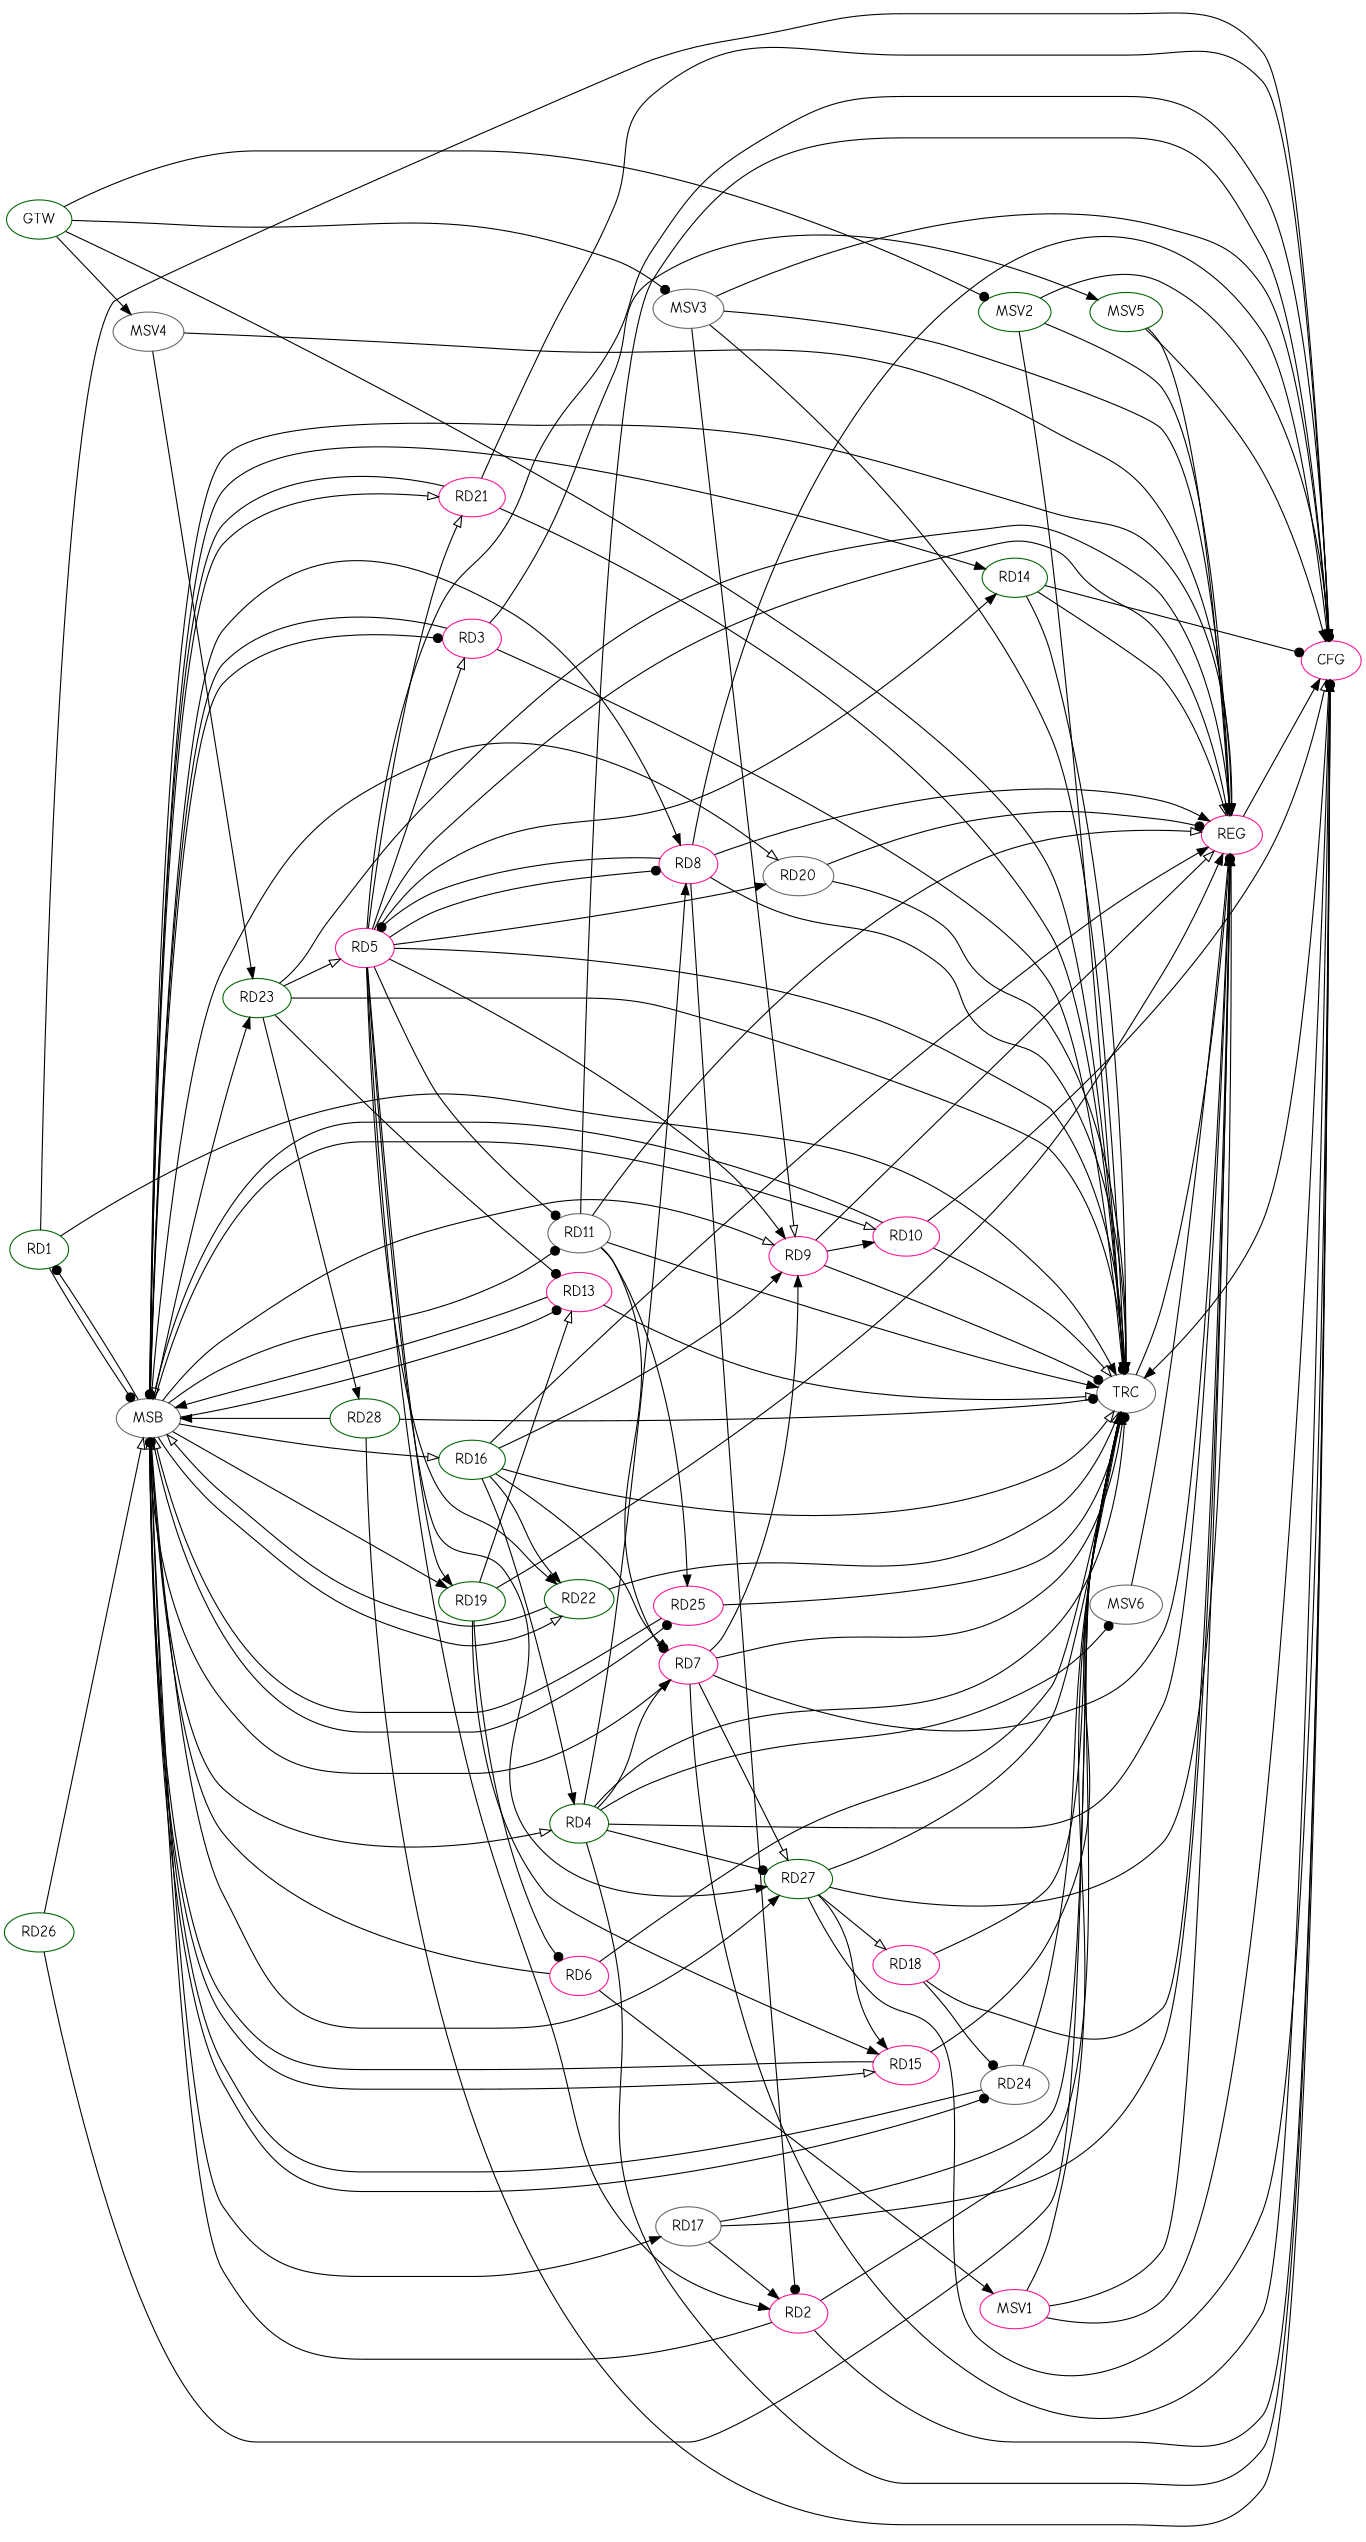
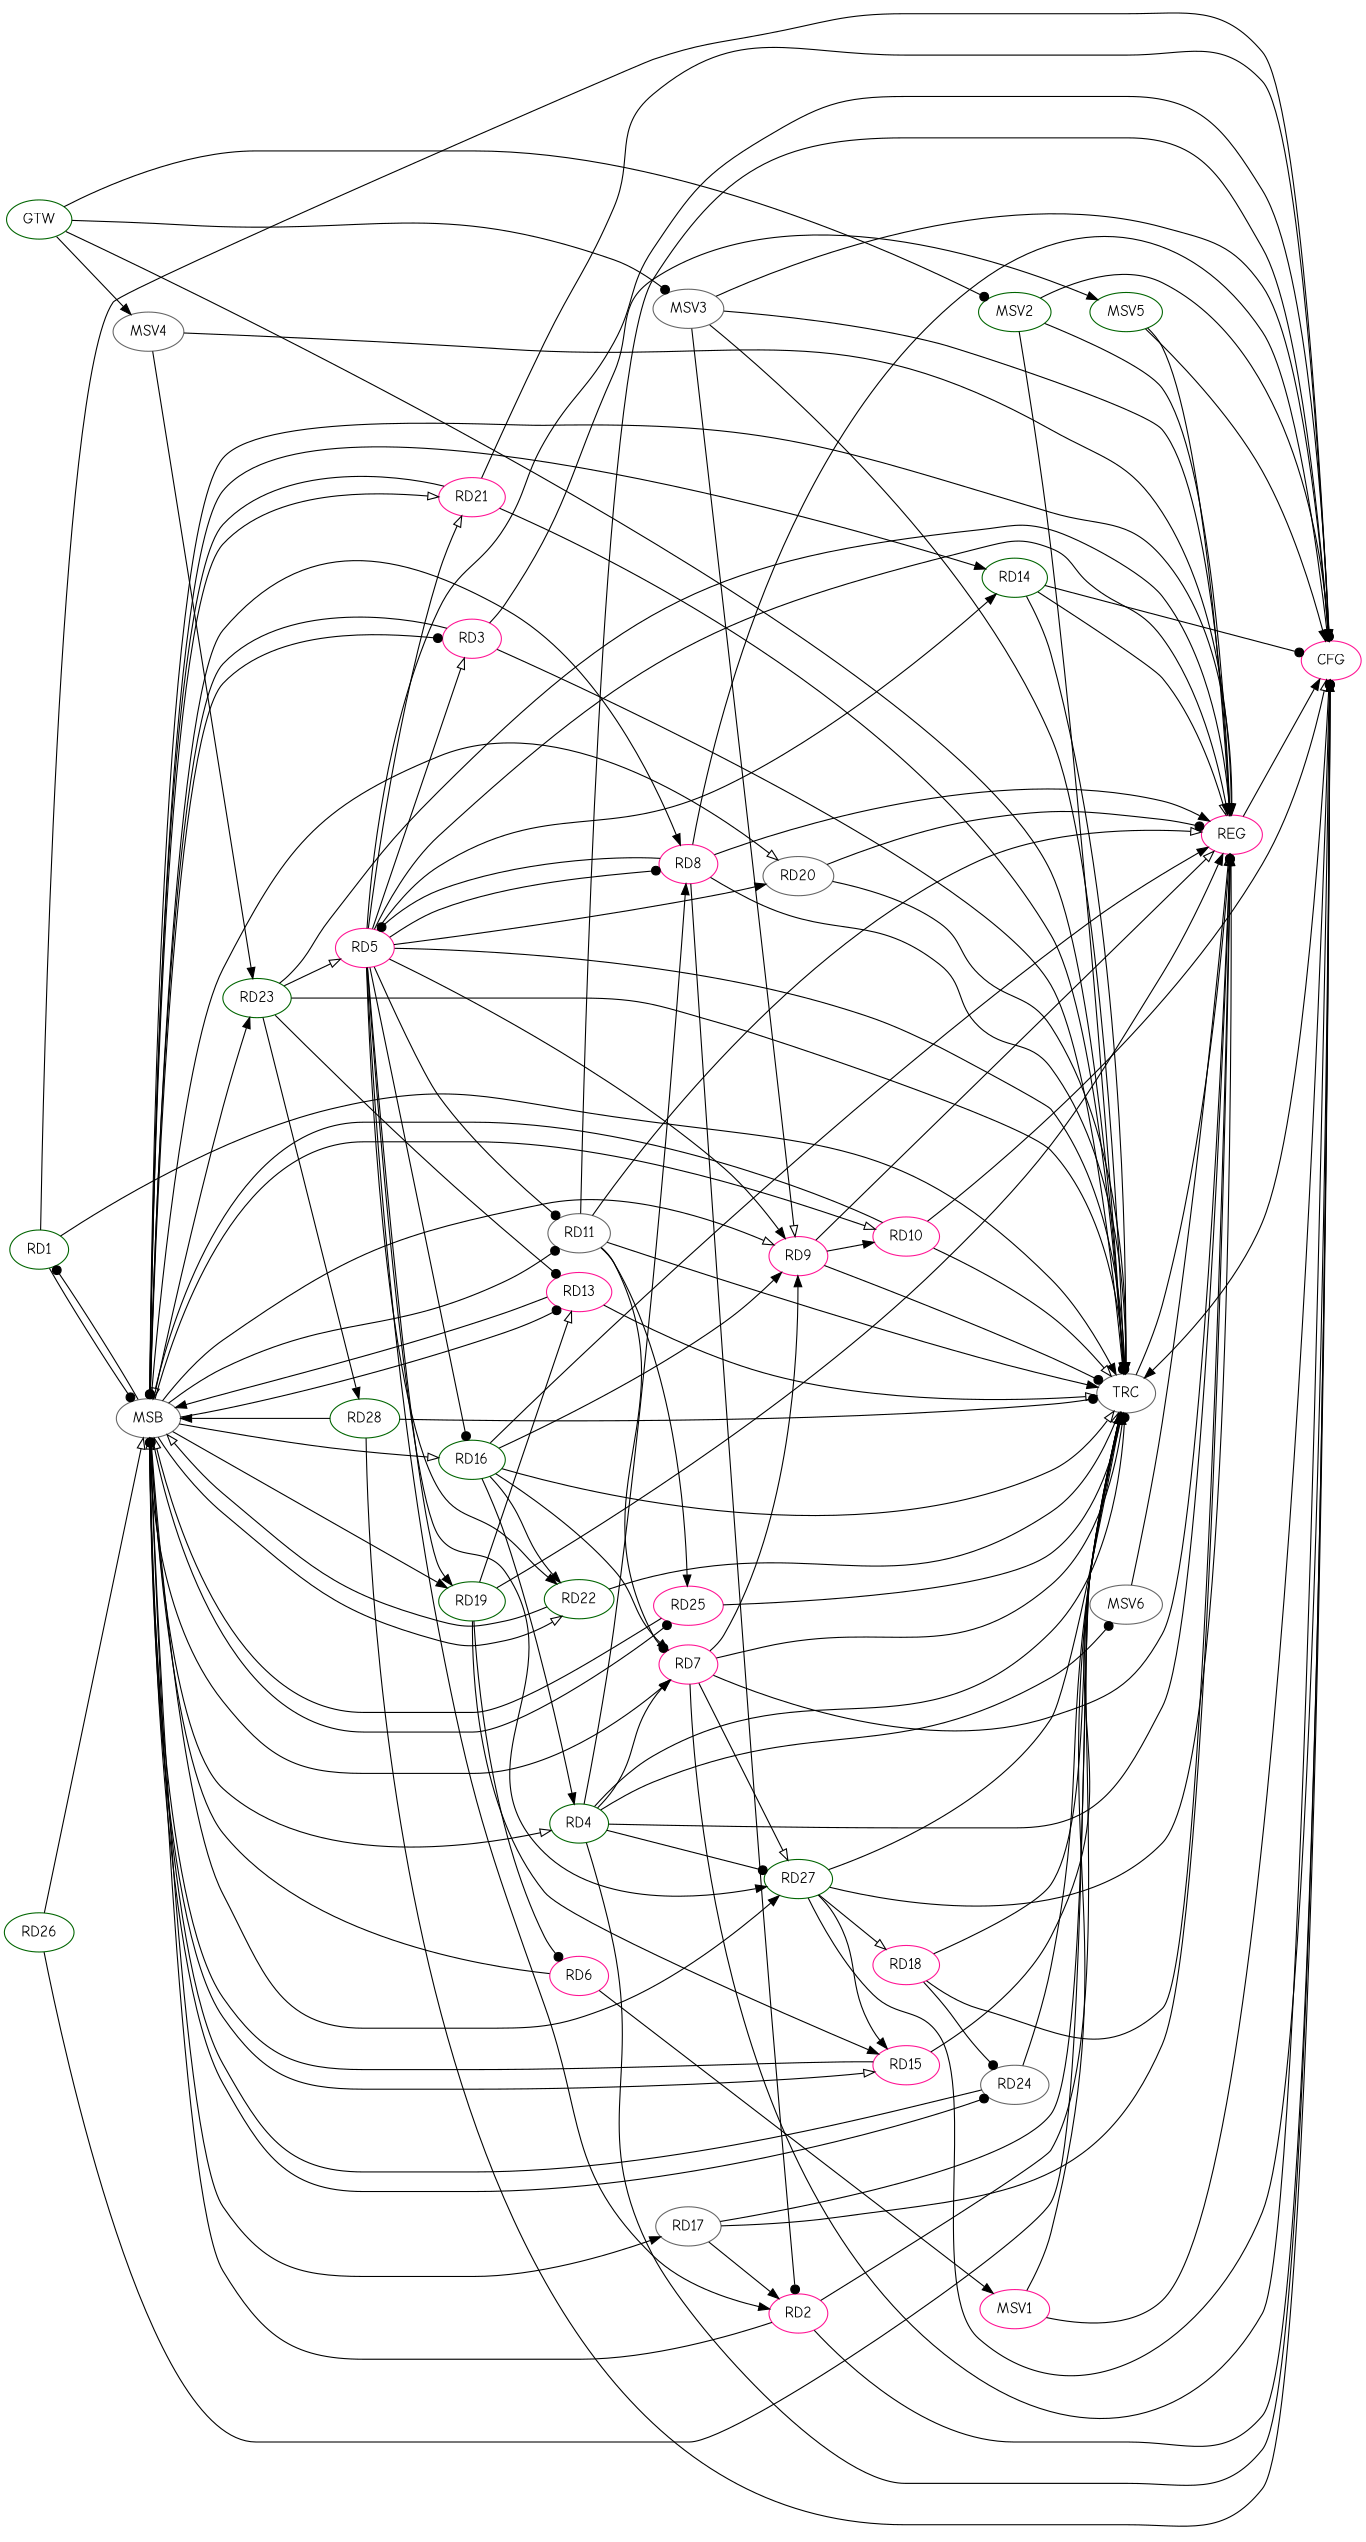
none -> (418, 1200)
(952, 1770) -> none
(1204, 1775) -> none
